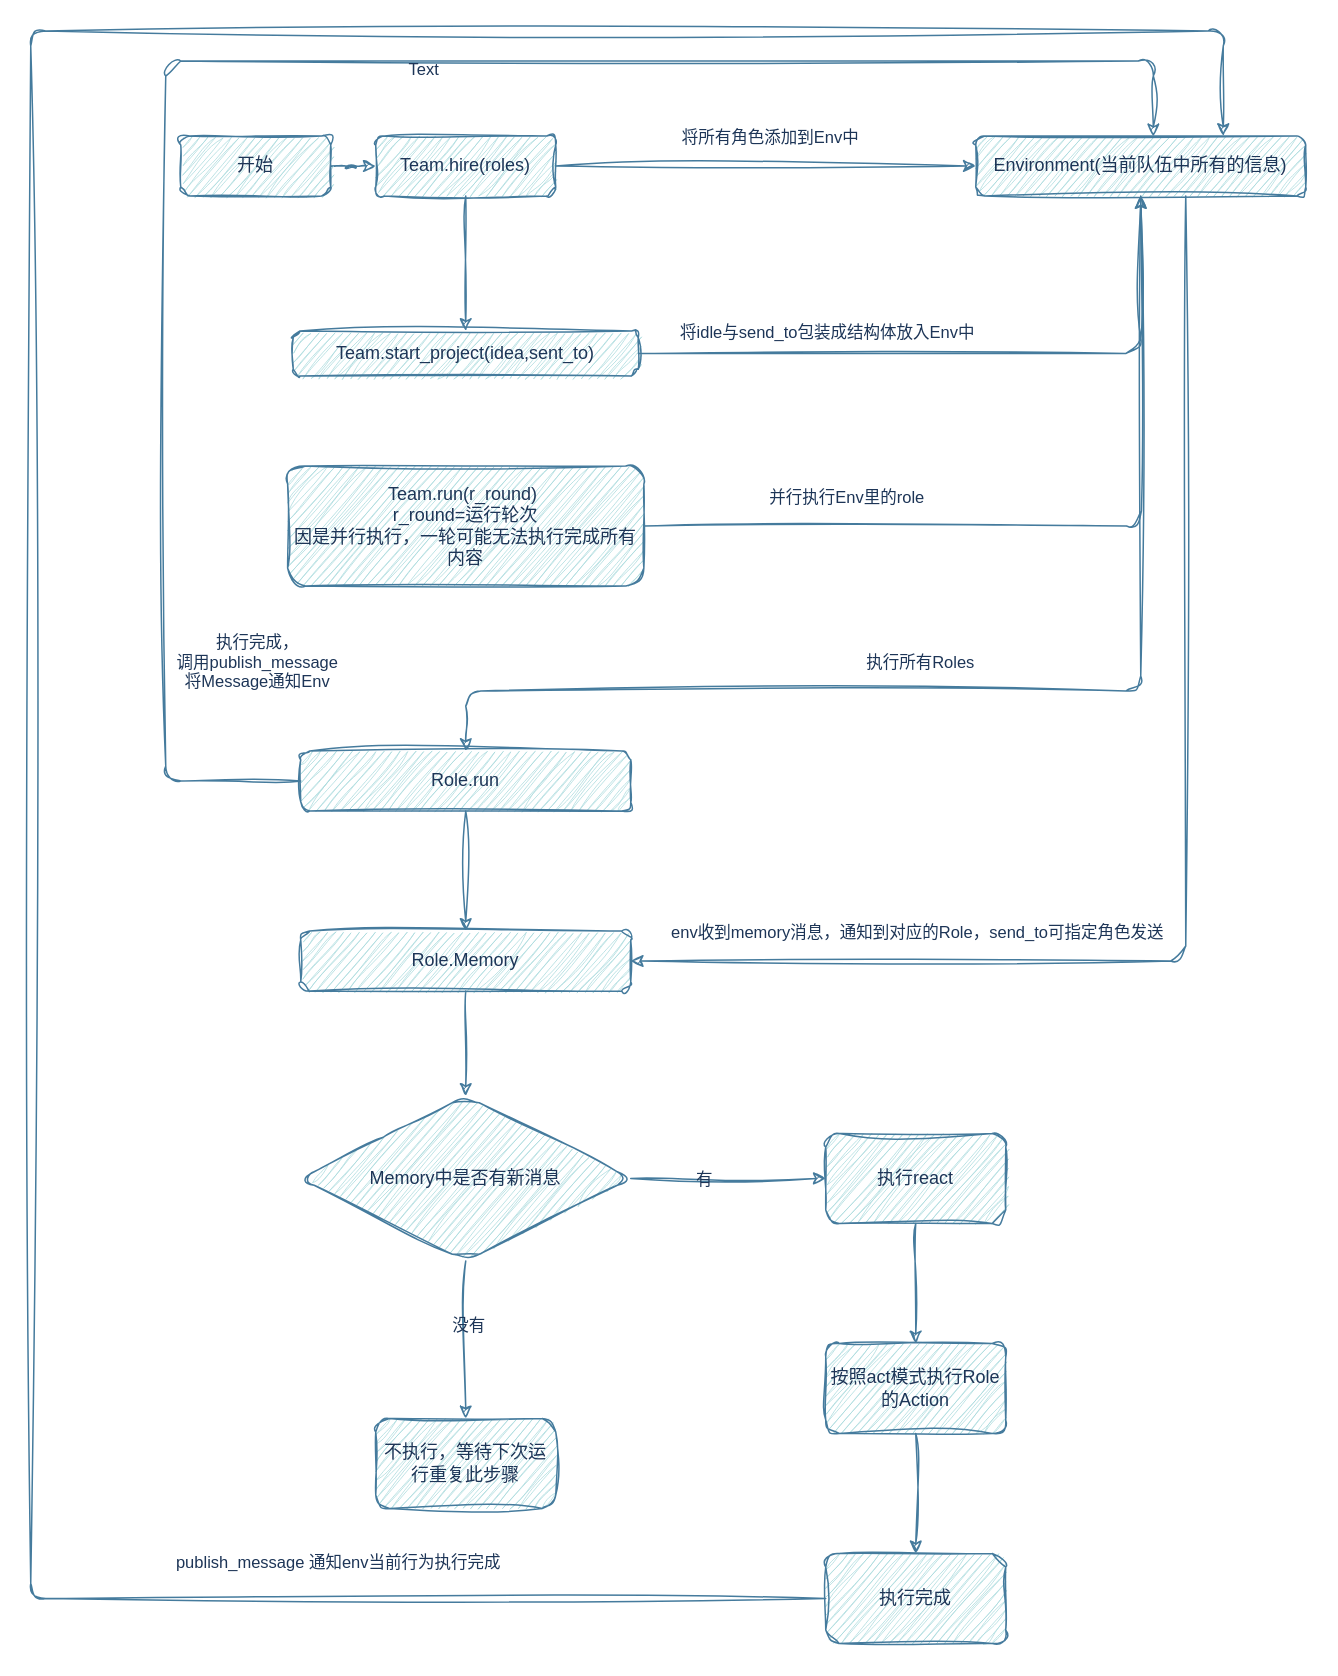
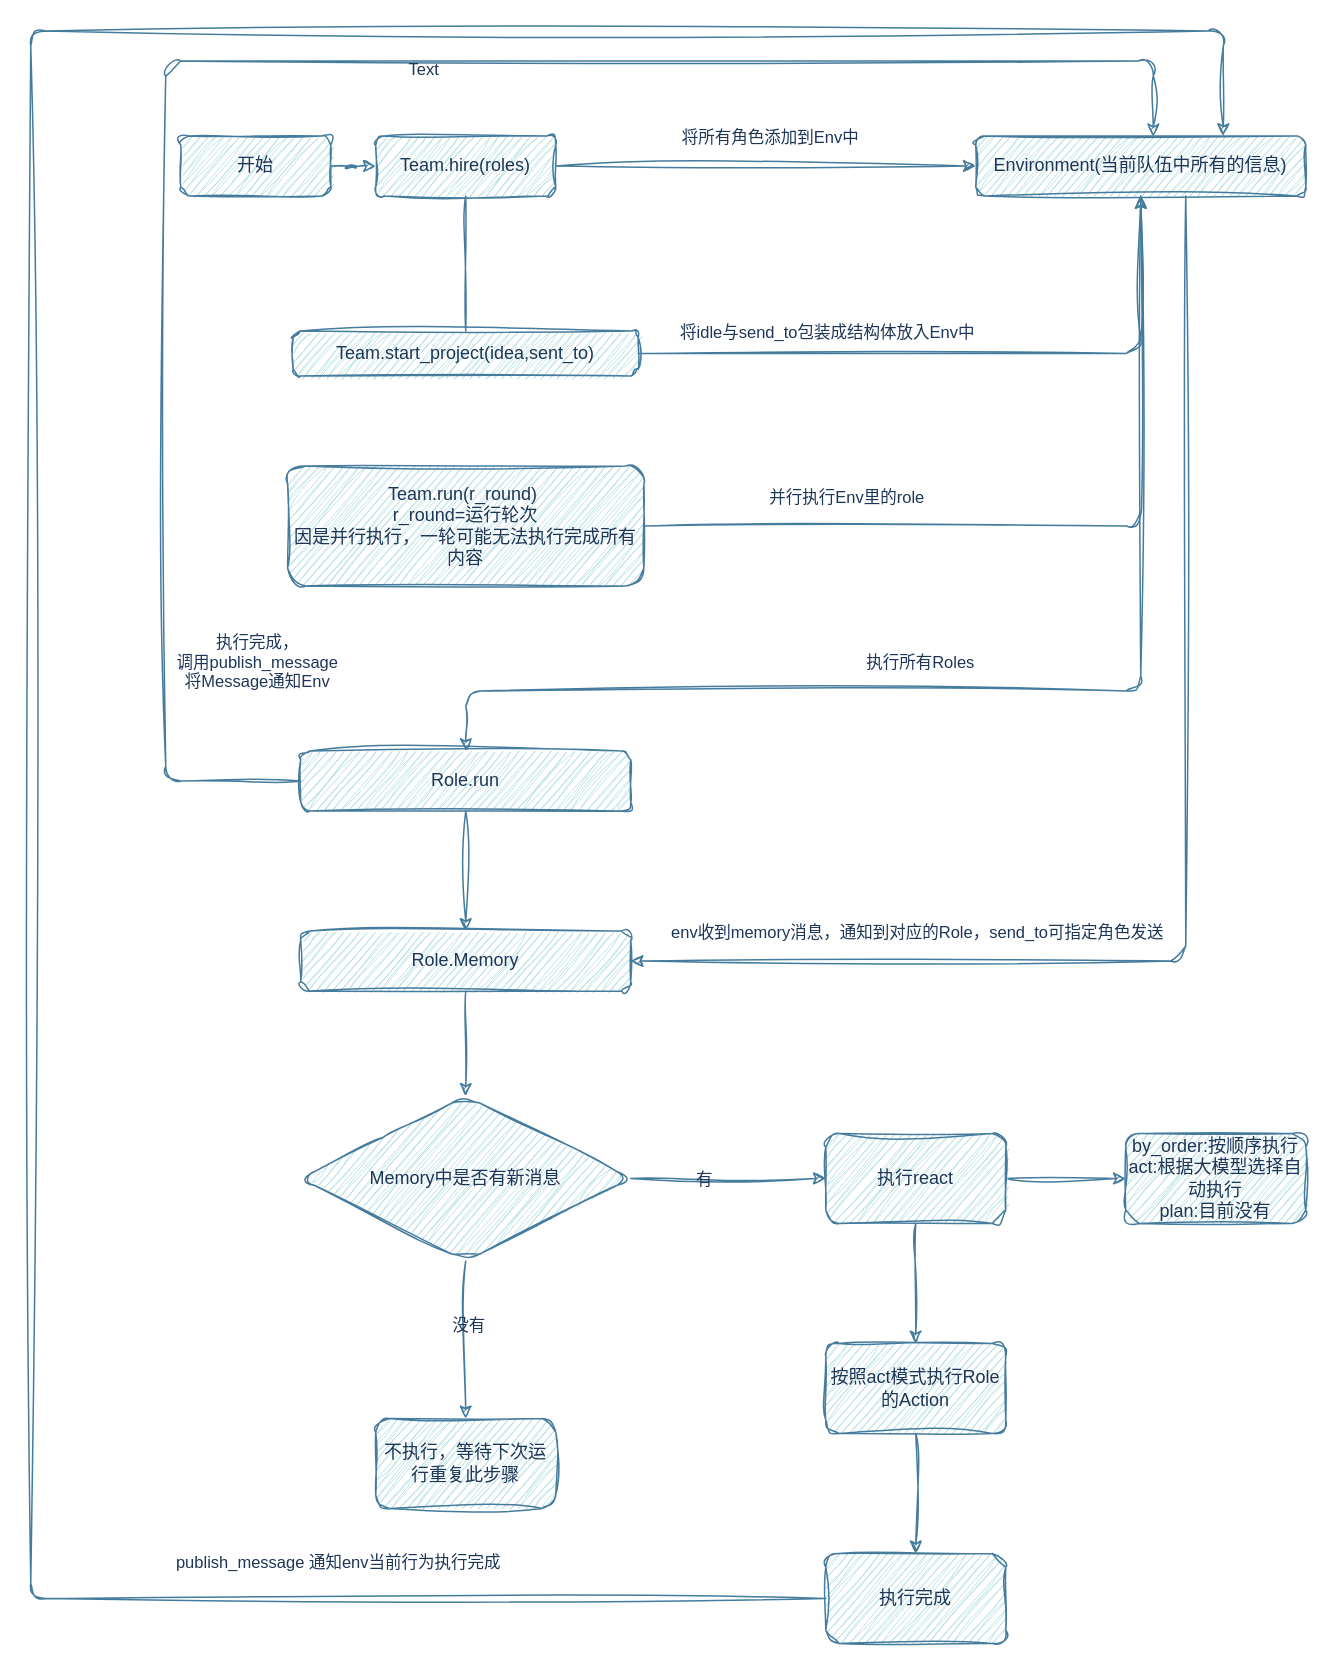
(466, 319) -> (466, 324)
none -> (1063, 1178)
none -> (1216, 1178)
